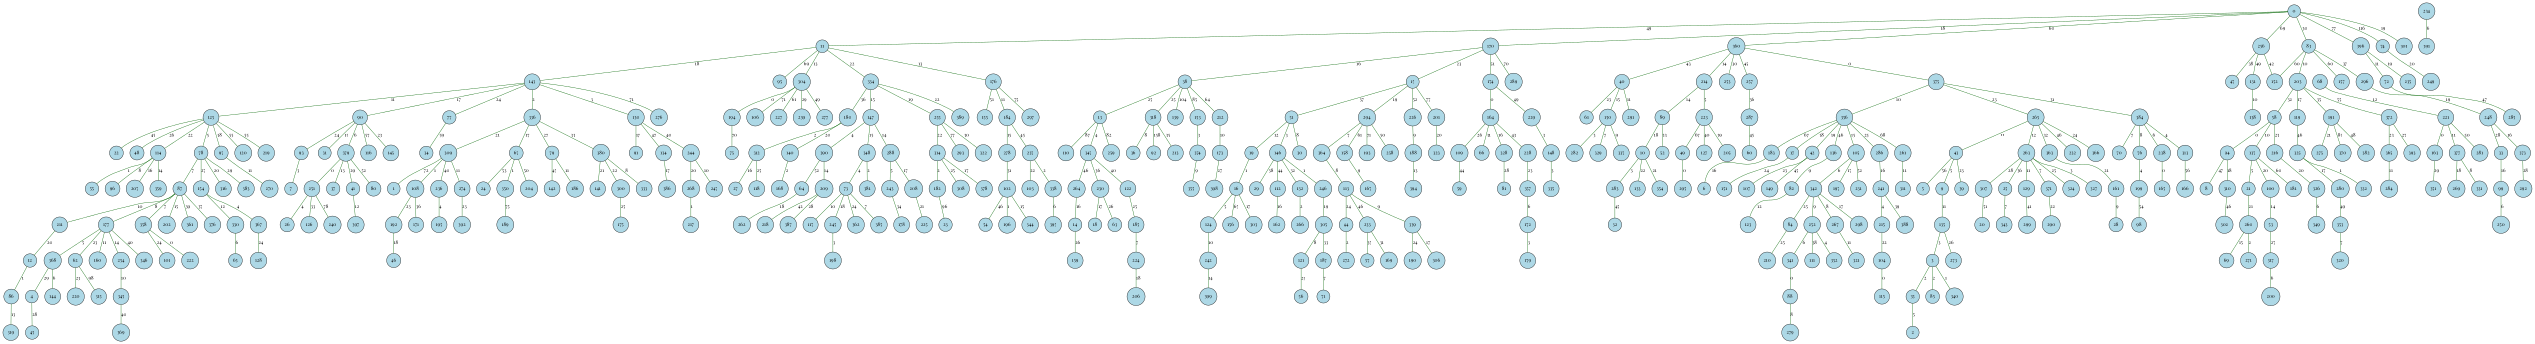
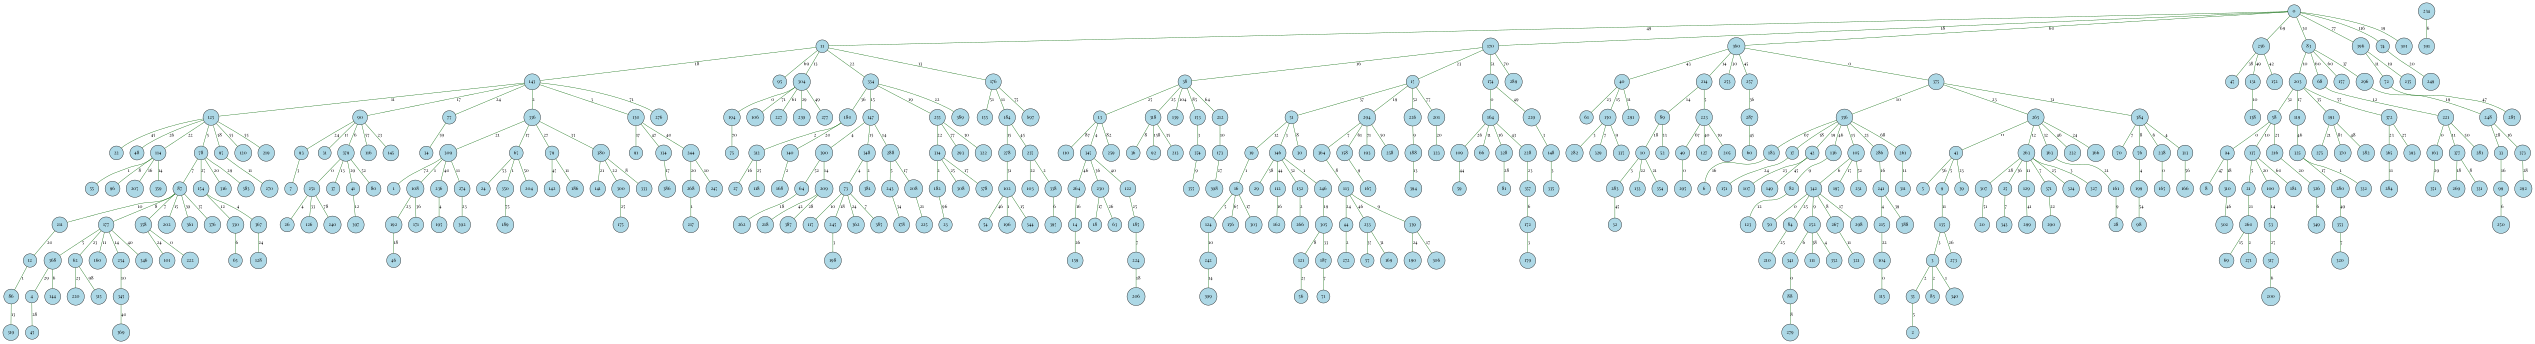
(2292, 64) -> (2314, 64)
(1031, 117) -> (1031, 117)
none -> (1770, 225)
